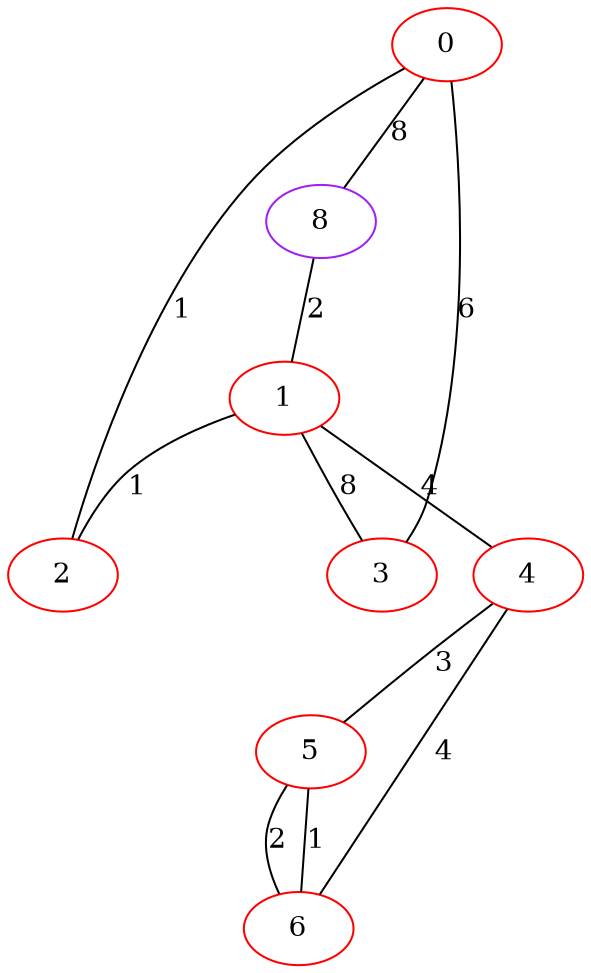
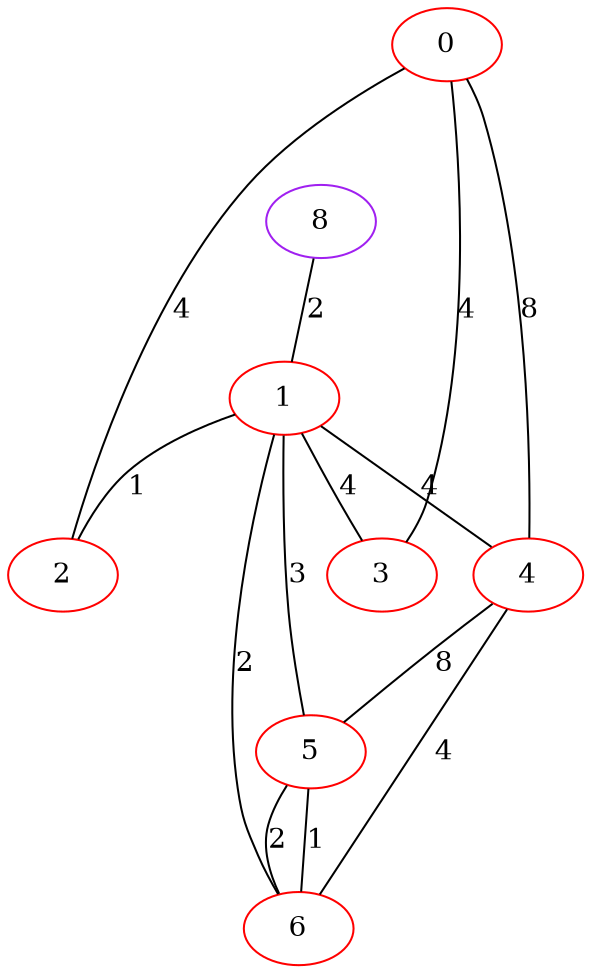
(384, 133) -> (519, 305)
(183, 310) -> (183, 310)
(467, 310) -> (467, 310)
(349, 487) -> (349, 487)
none -> (286, 576)
(445, 663) -> (445, 663)
none -> (234, 667)
